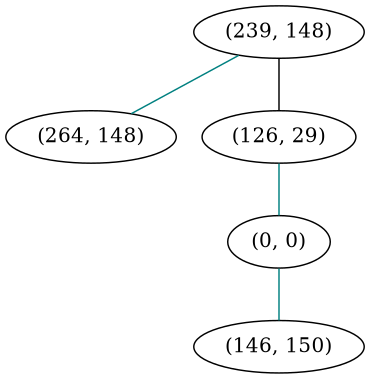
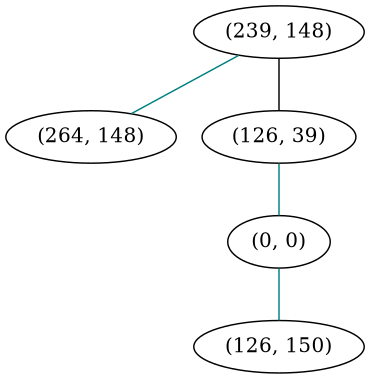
(279, 137) -> (279, 137)
(279, 347) -> (279, 347)
